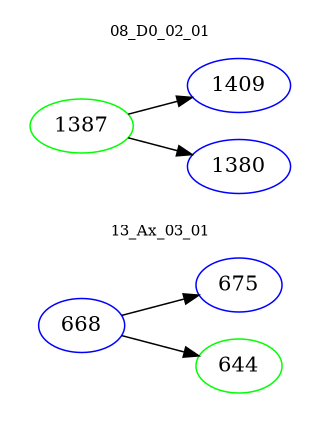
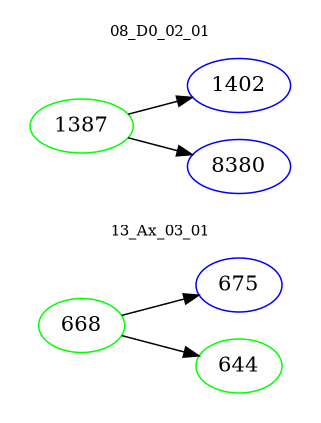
(239, 86) -> (239, 86)
(239, 166) -> (239, 166)
(82, 326) -> (82, 326)
